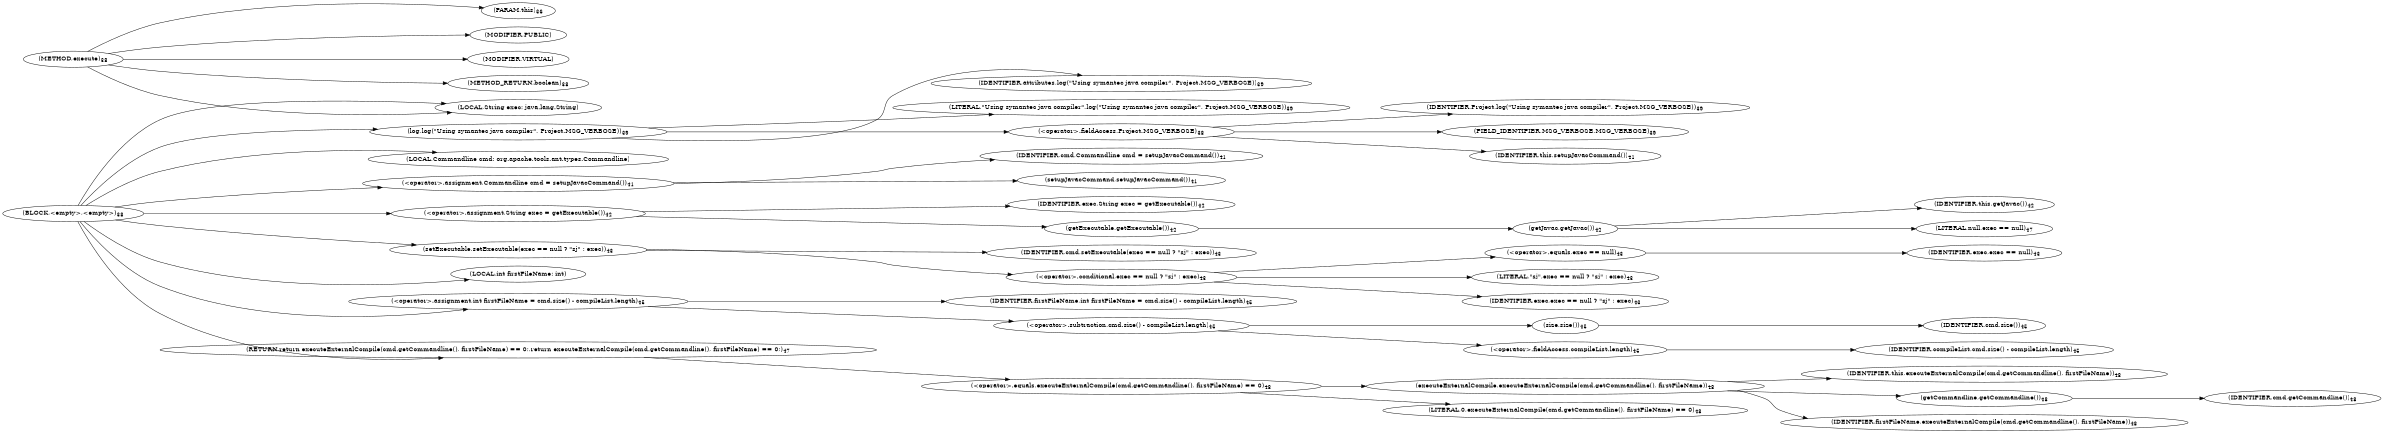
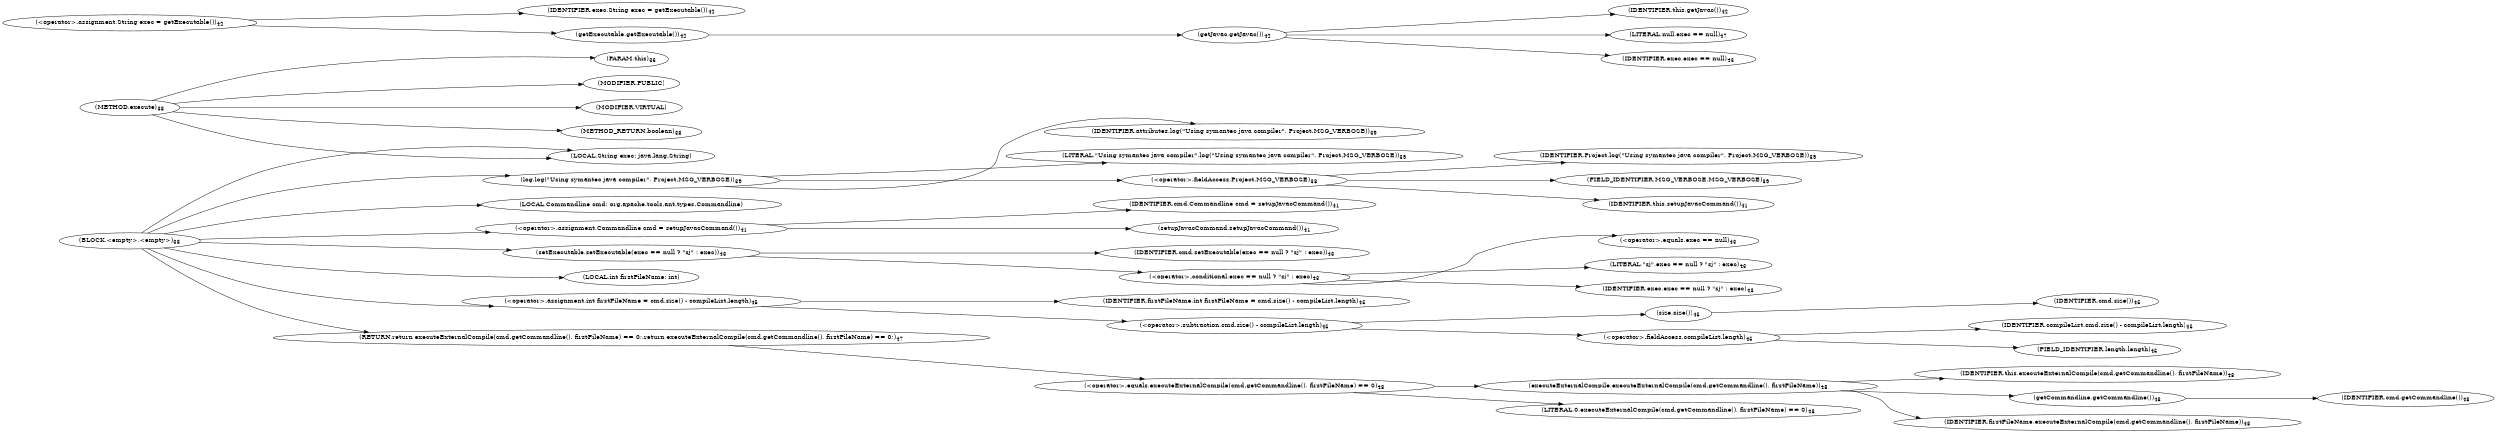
(265, 214) -> none
(1774, 253) -> (1445, 46)
none -> (2097, 350)
